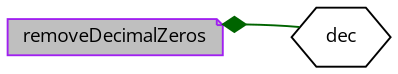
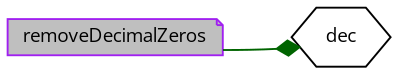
(273, 25) -> (250, 50)
